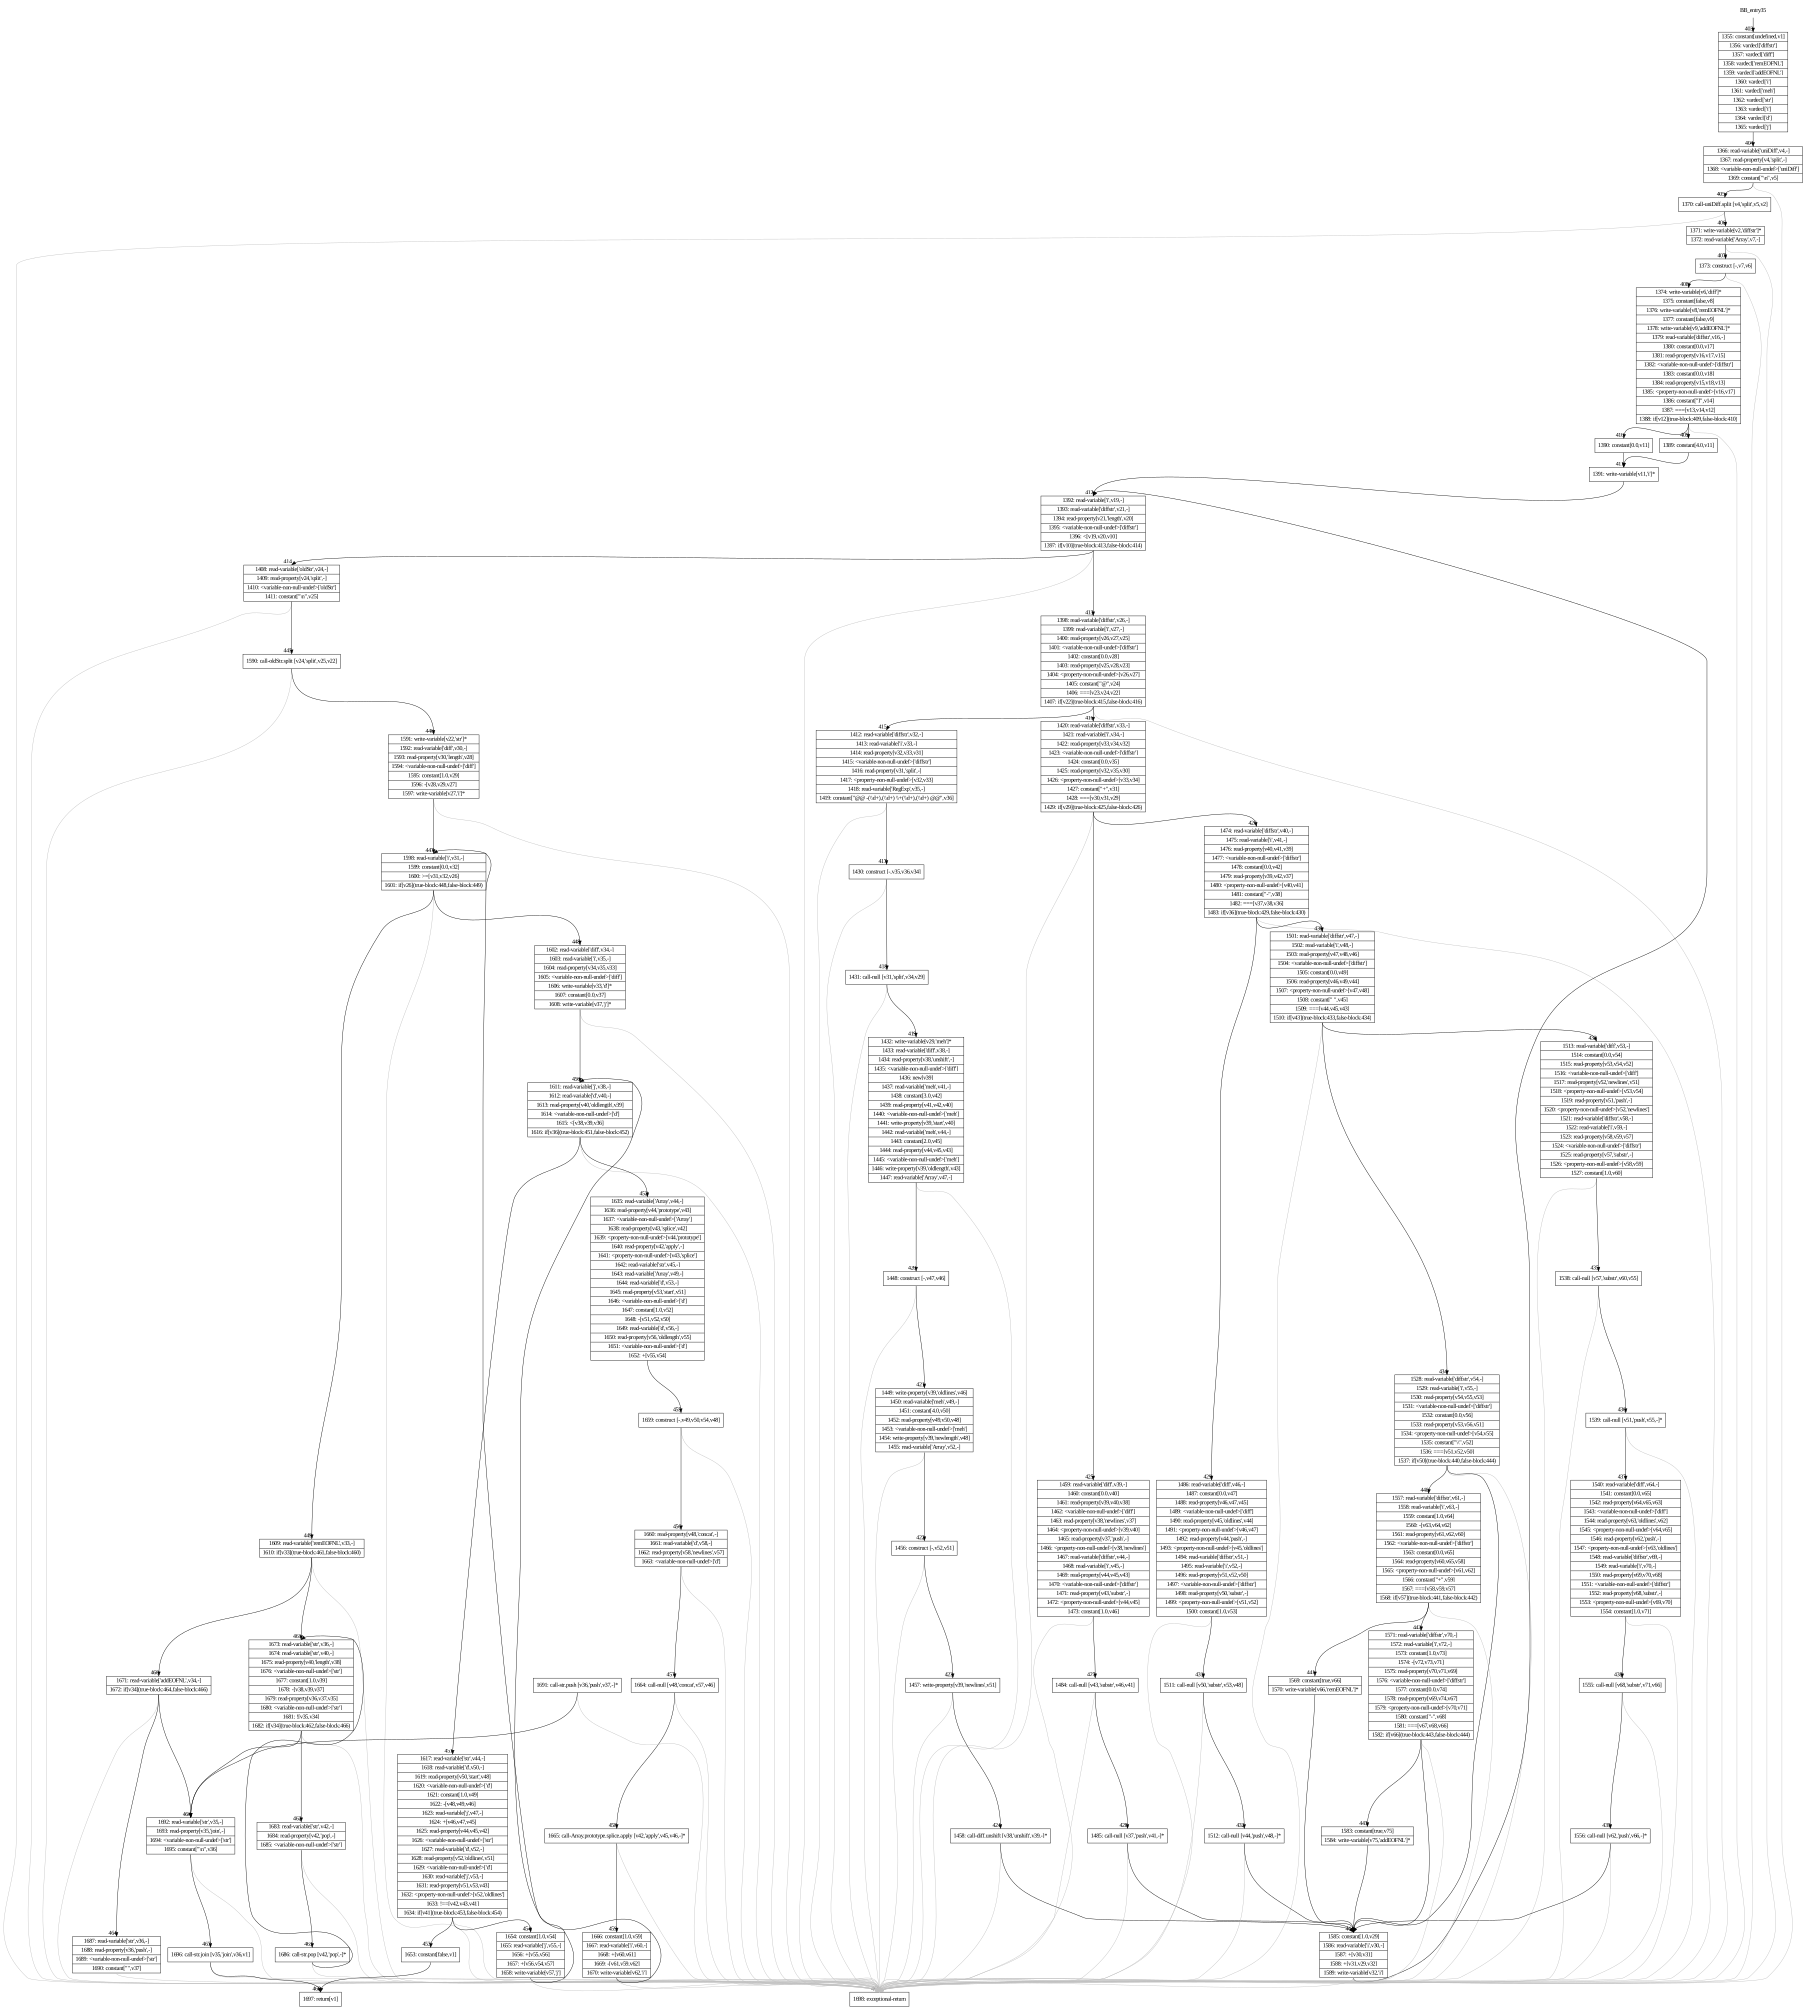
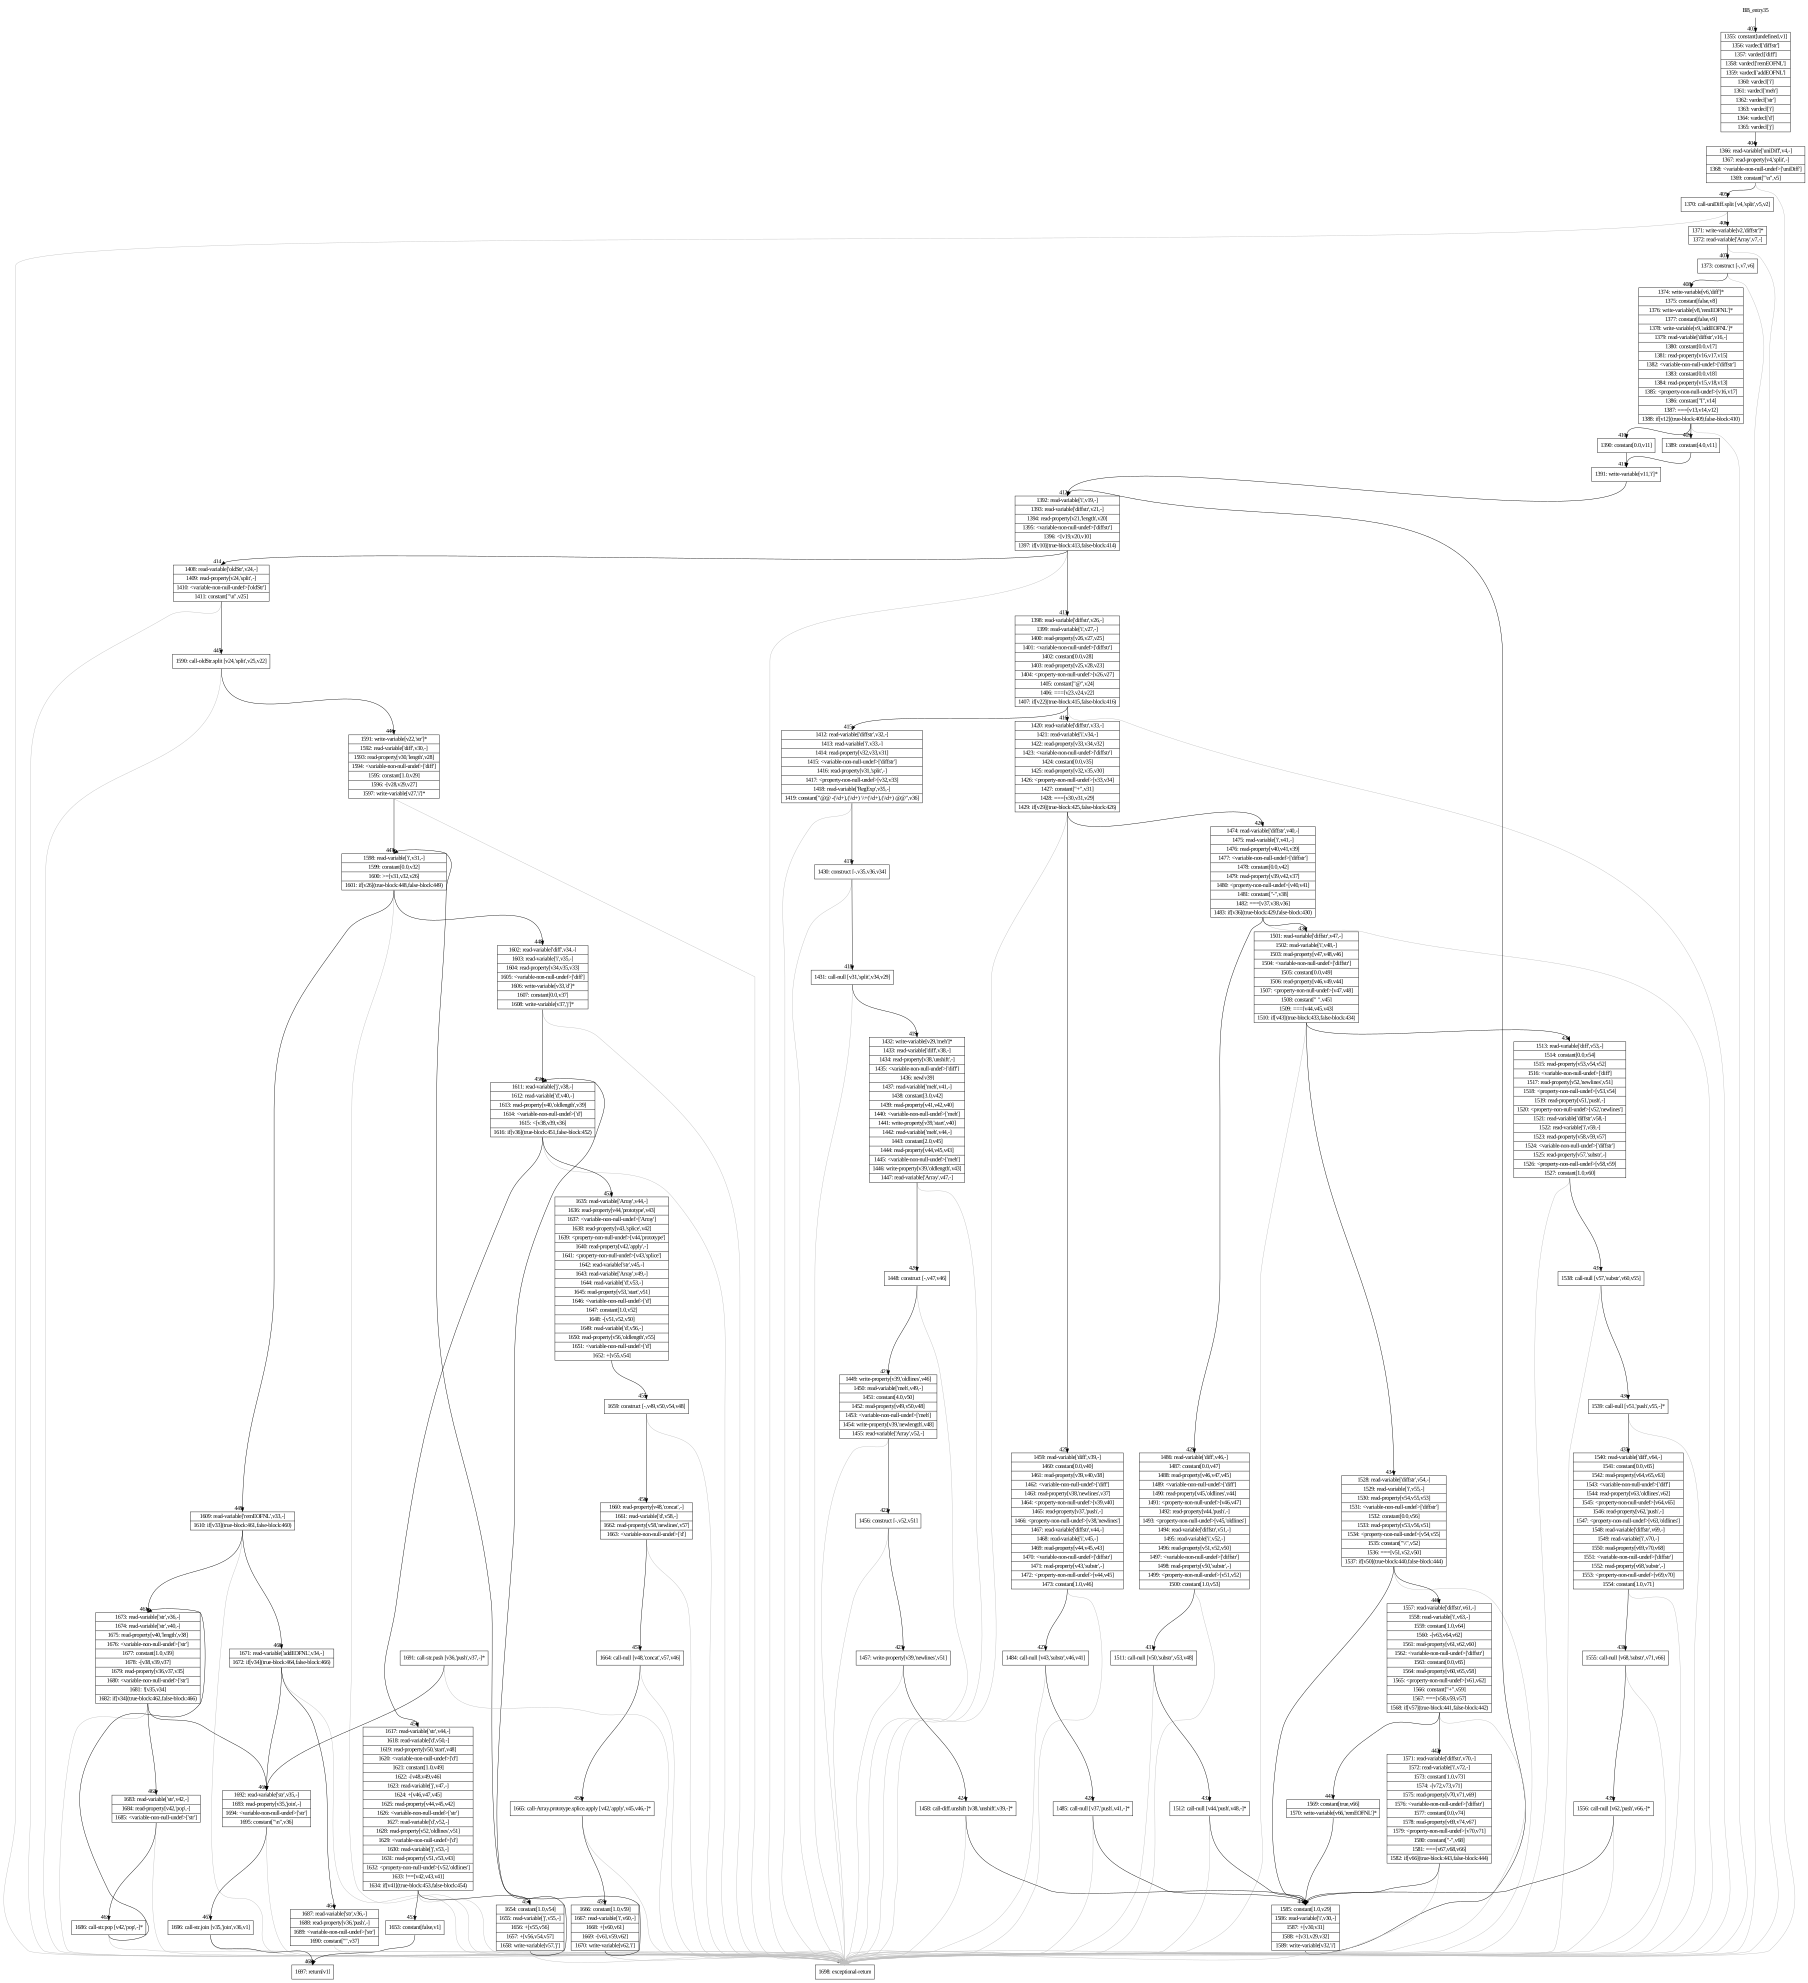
(1367, 1836) -> none
